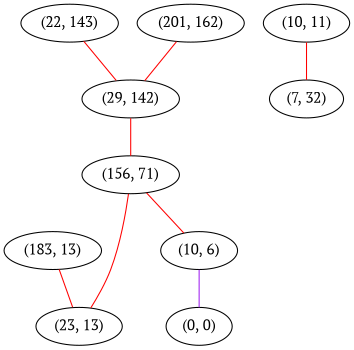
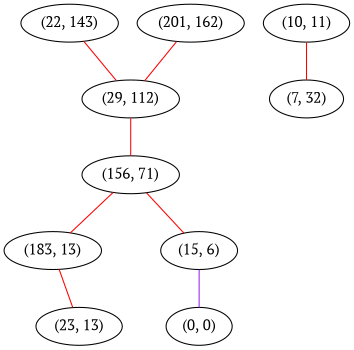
(131, 99) -> (131, 99)
(199, 251) -> (199, 251)
(116, 253) -> (92, 213)
